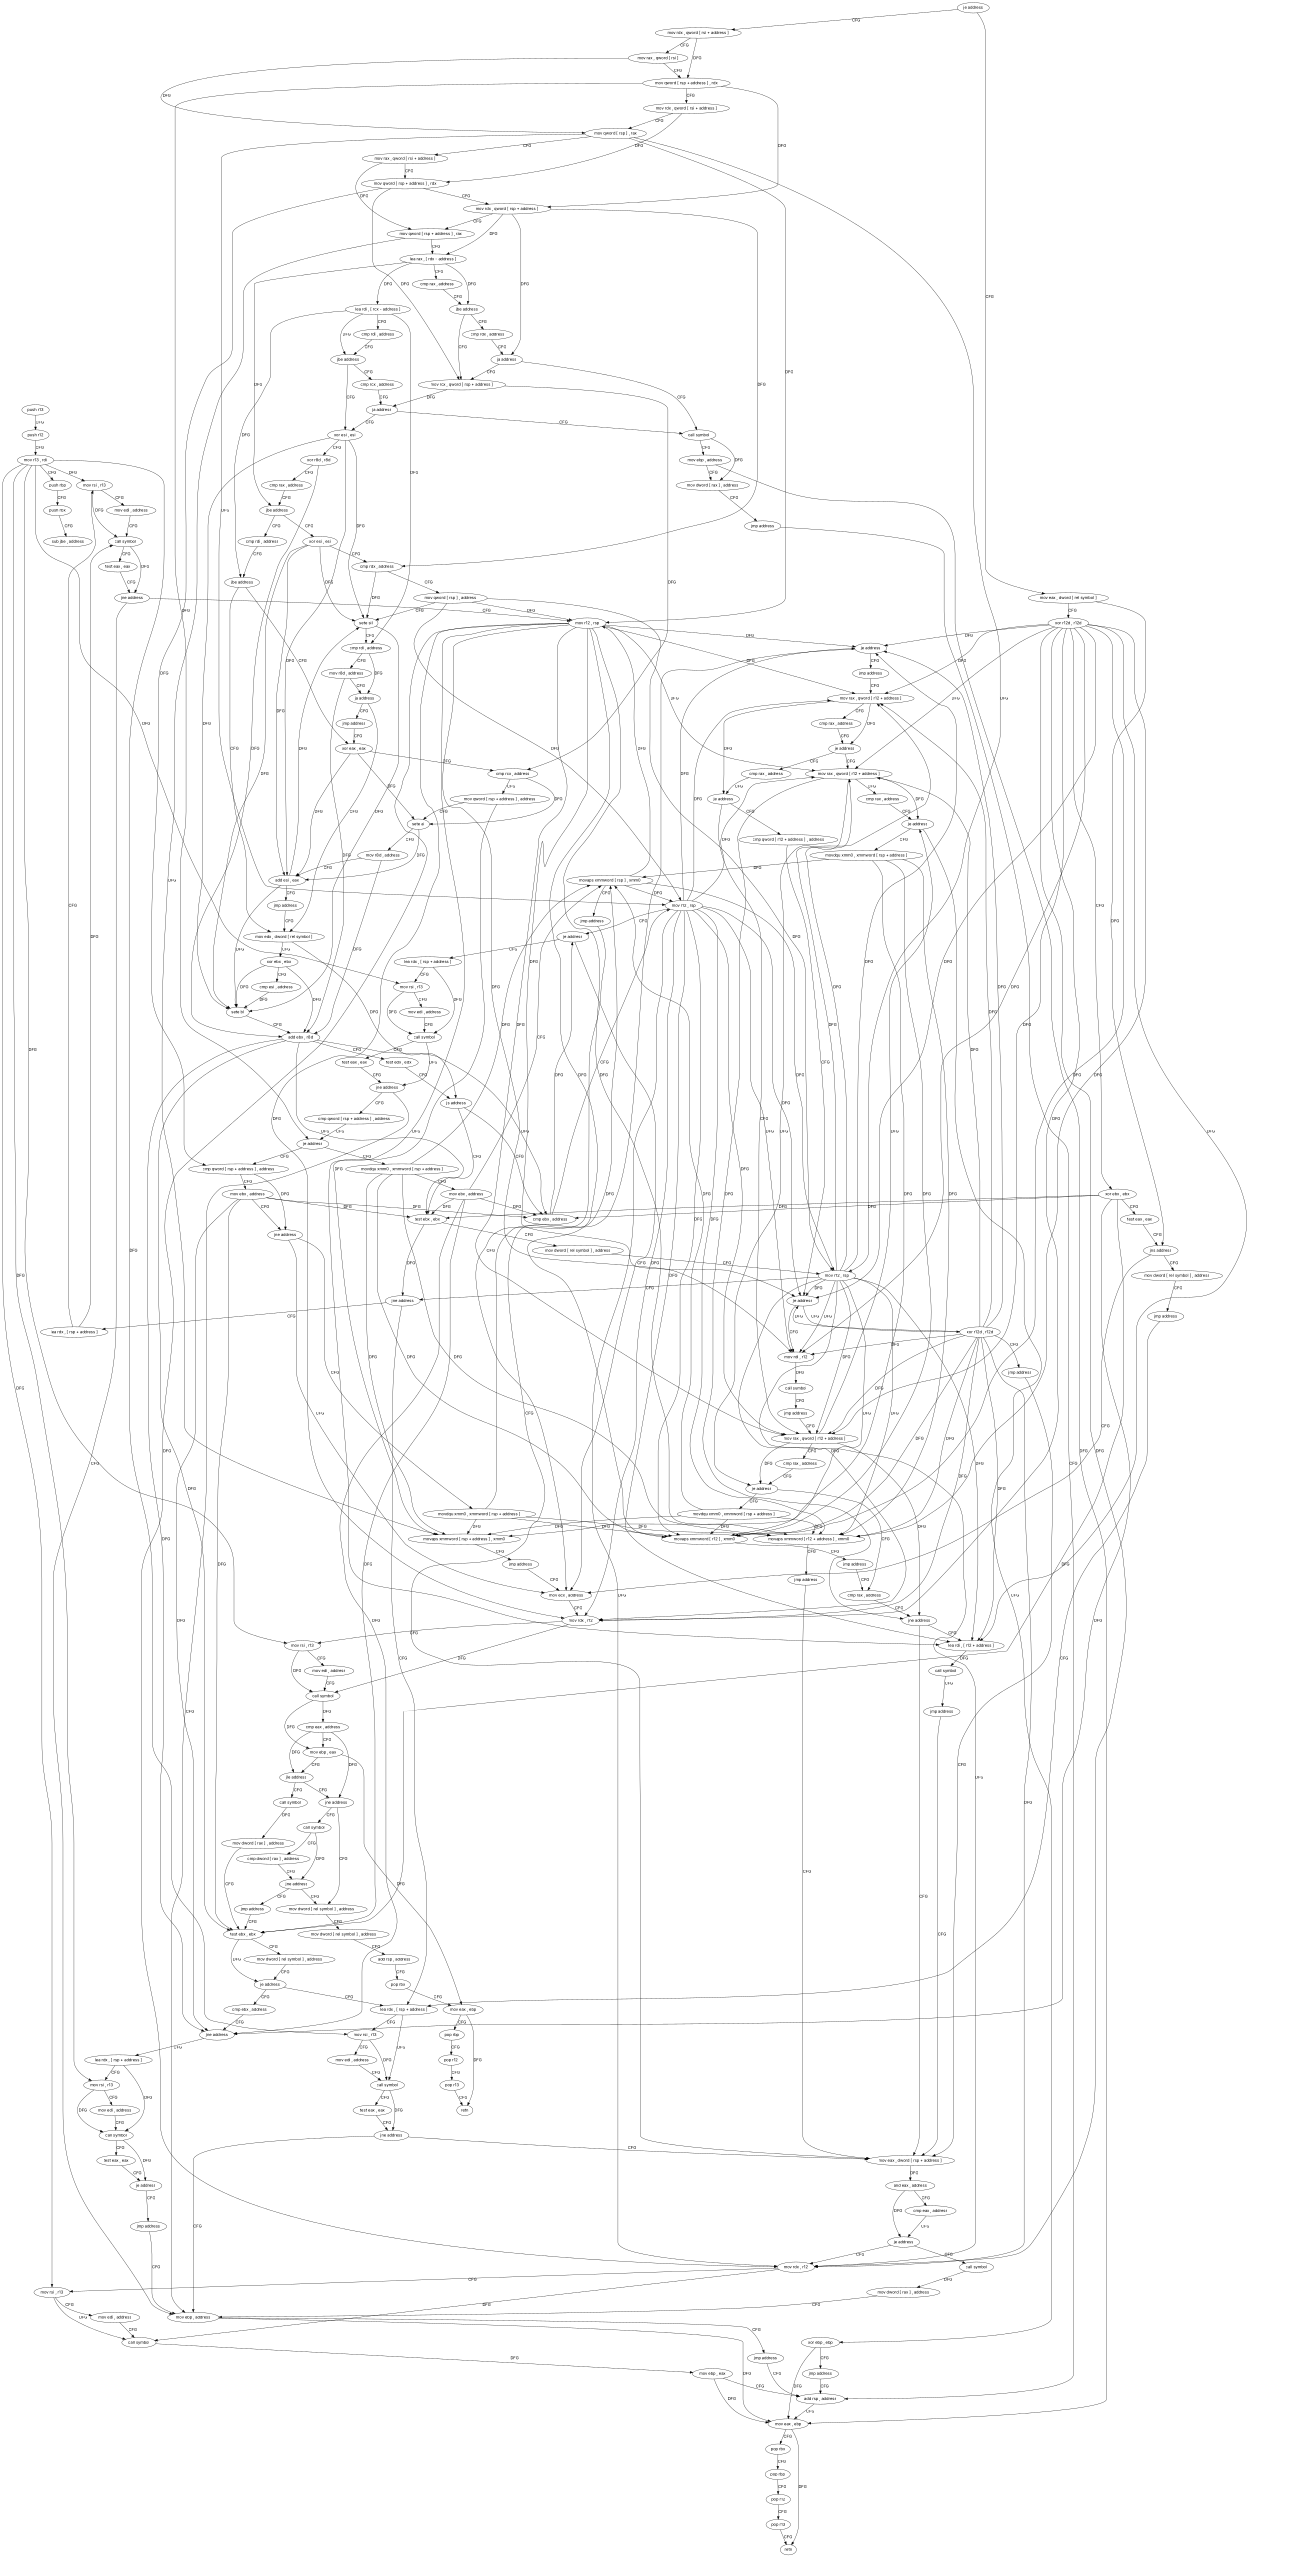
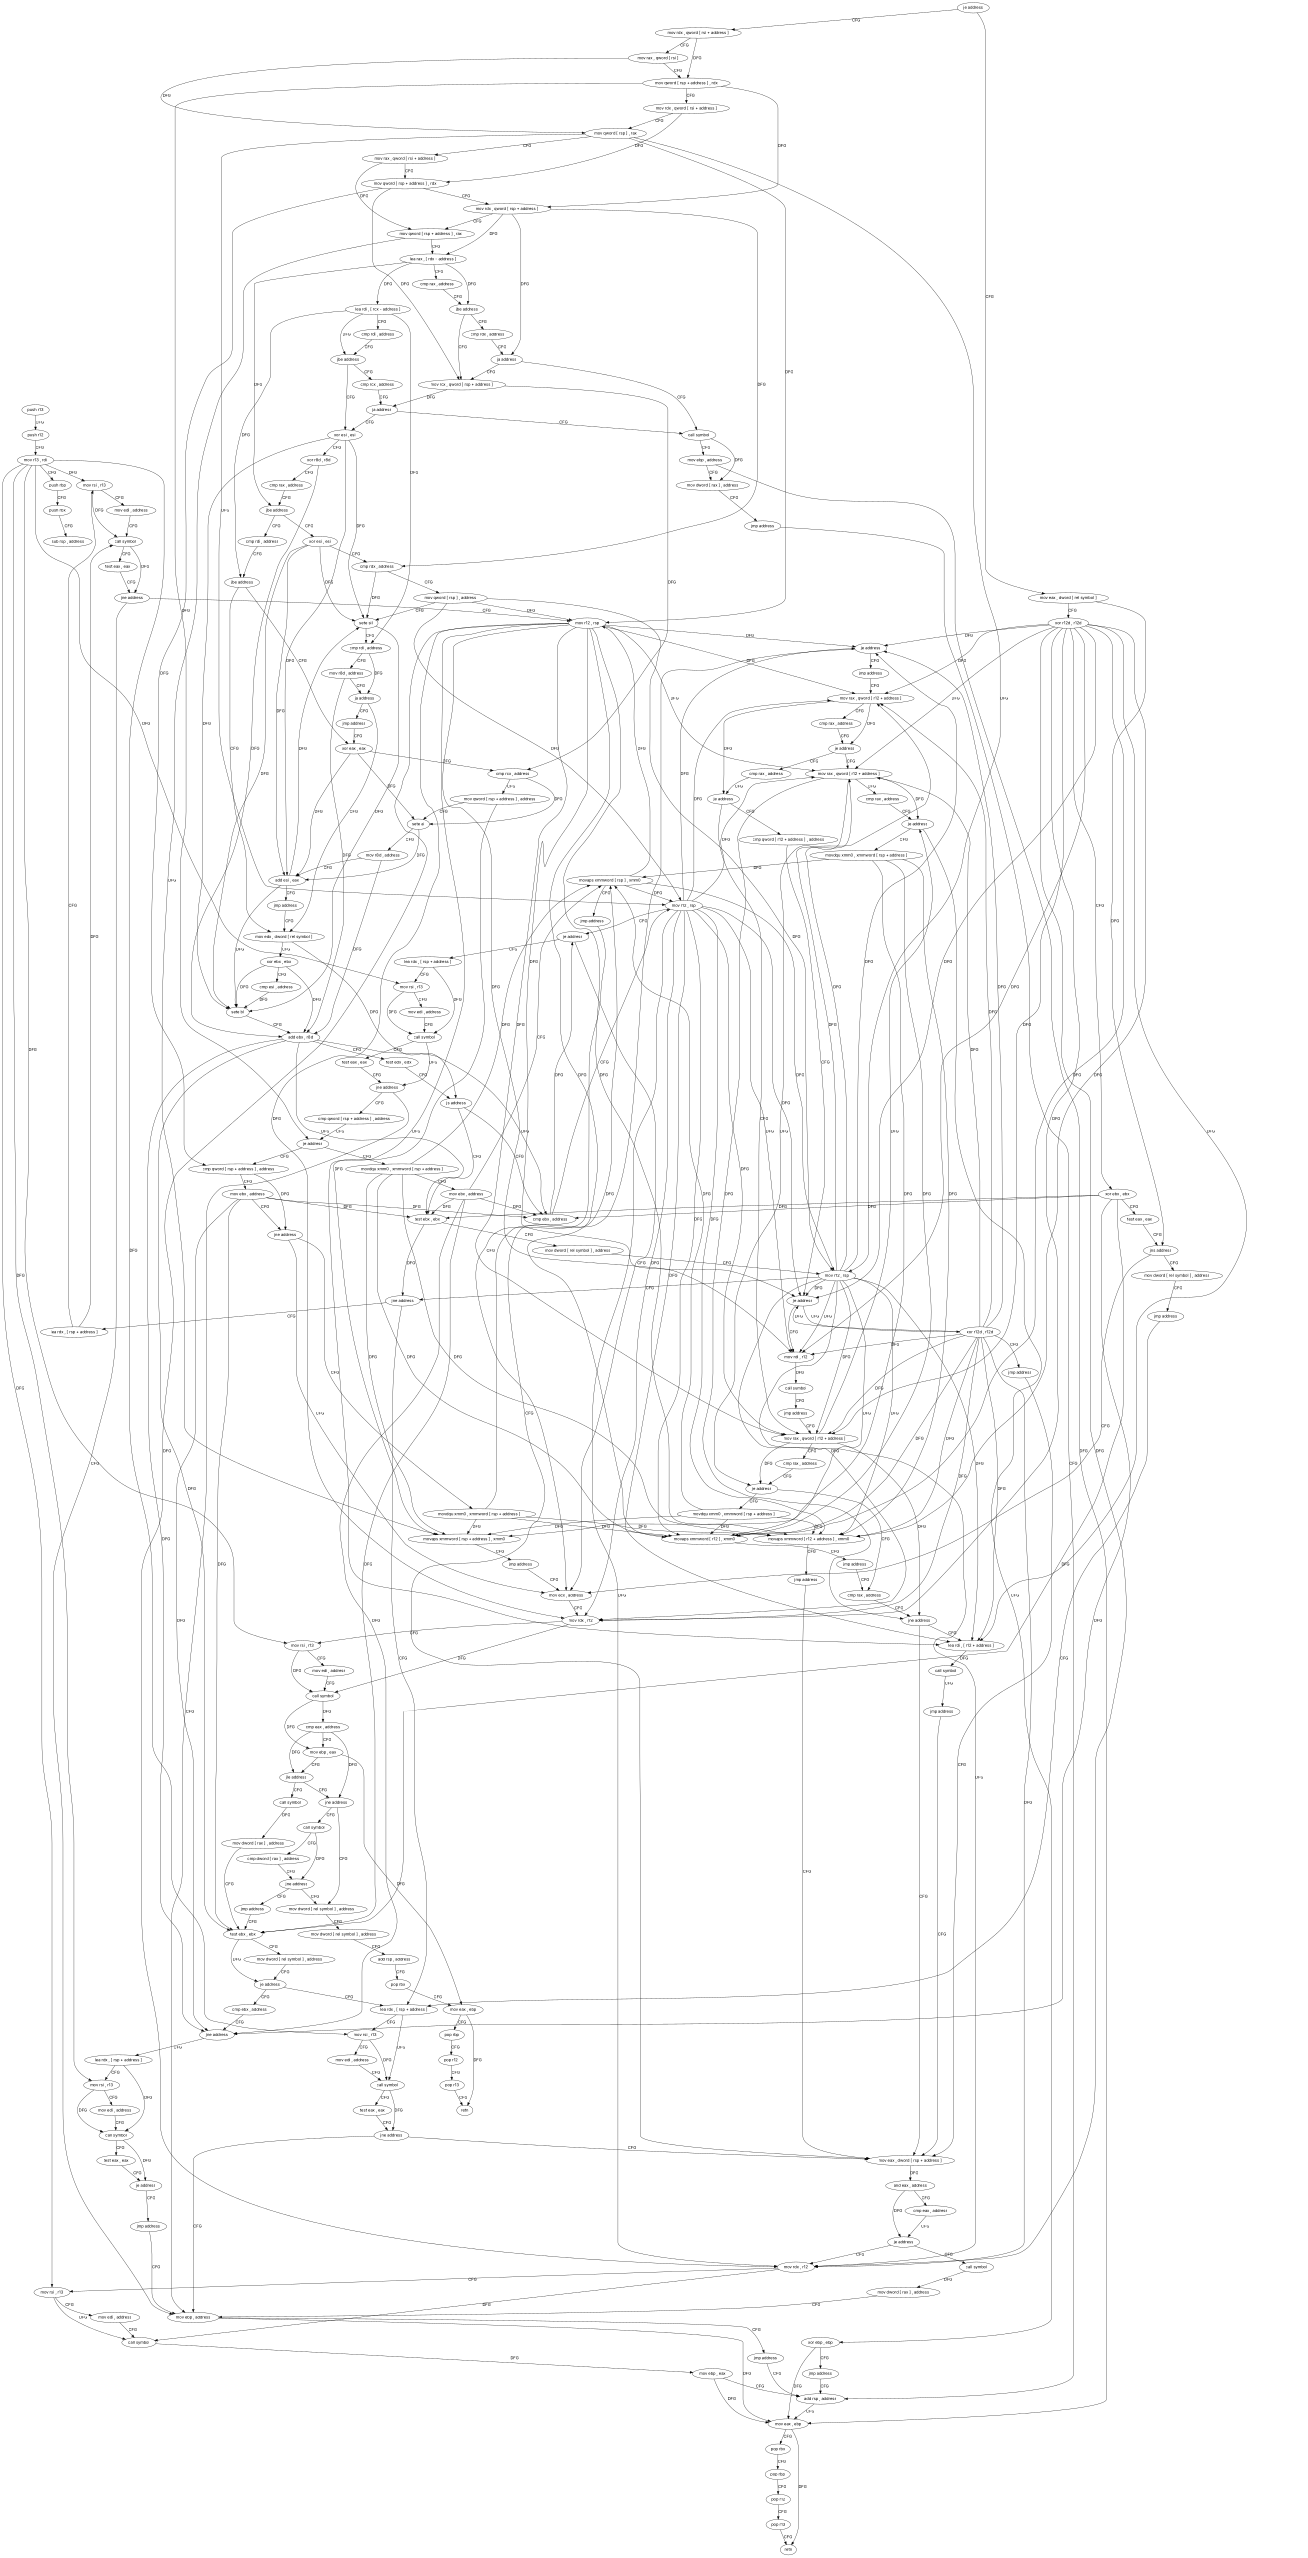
(68, 542) -> (68, 542)
